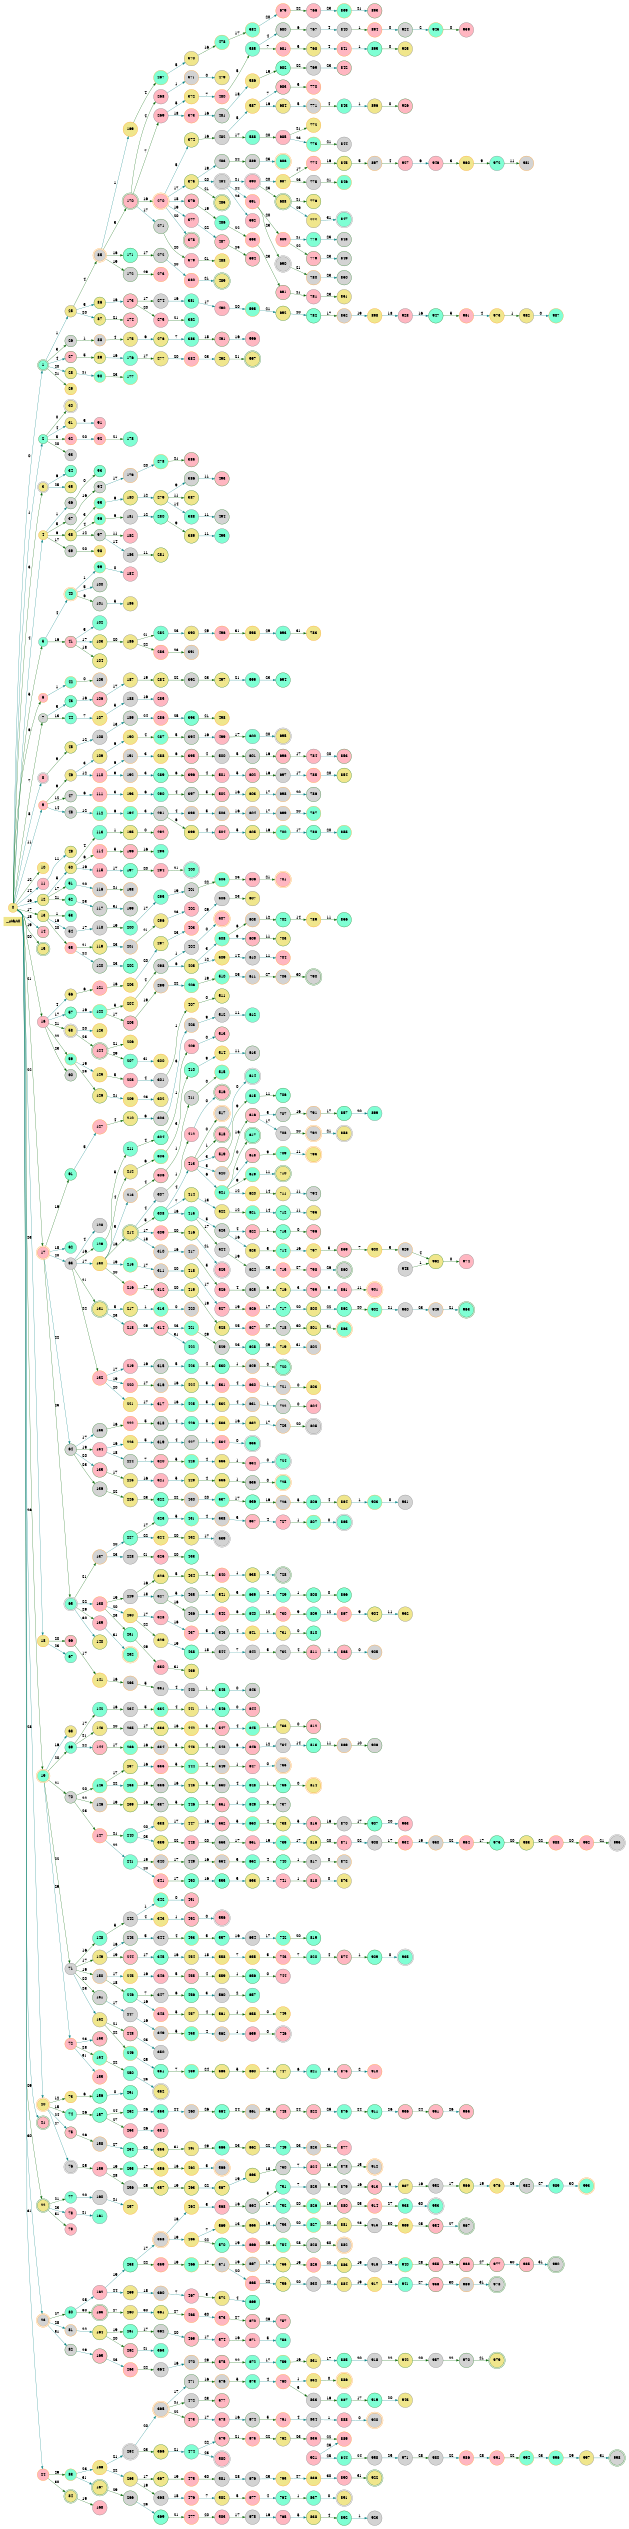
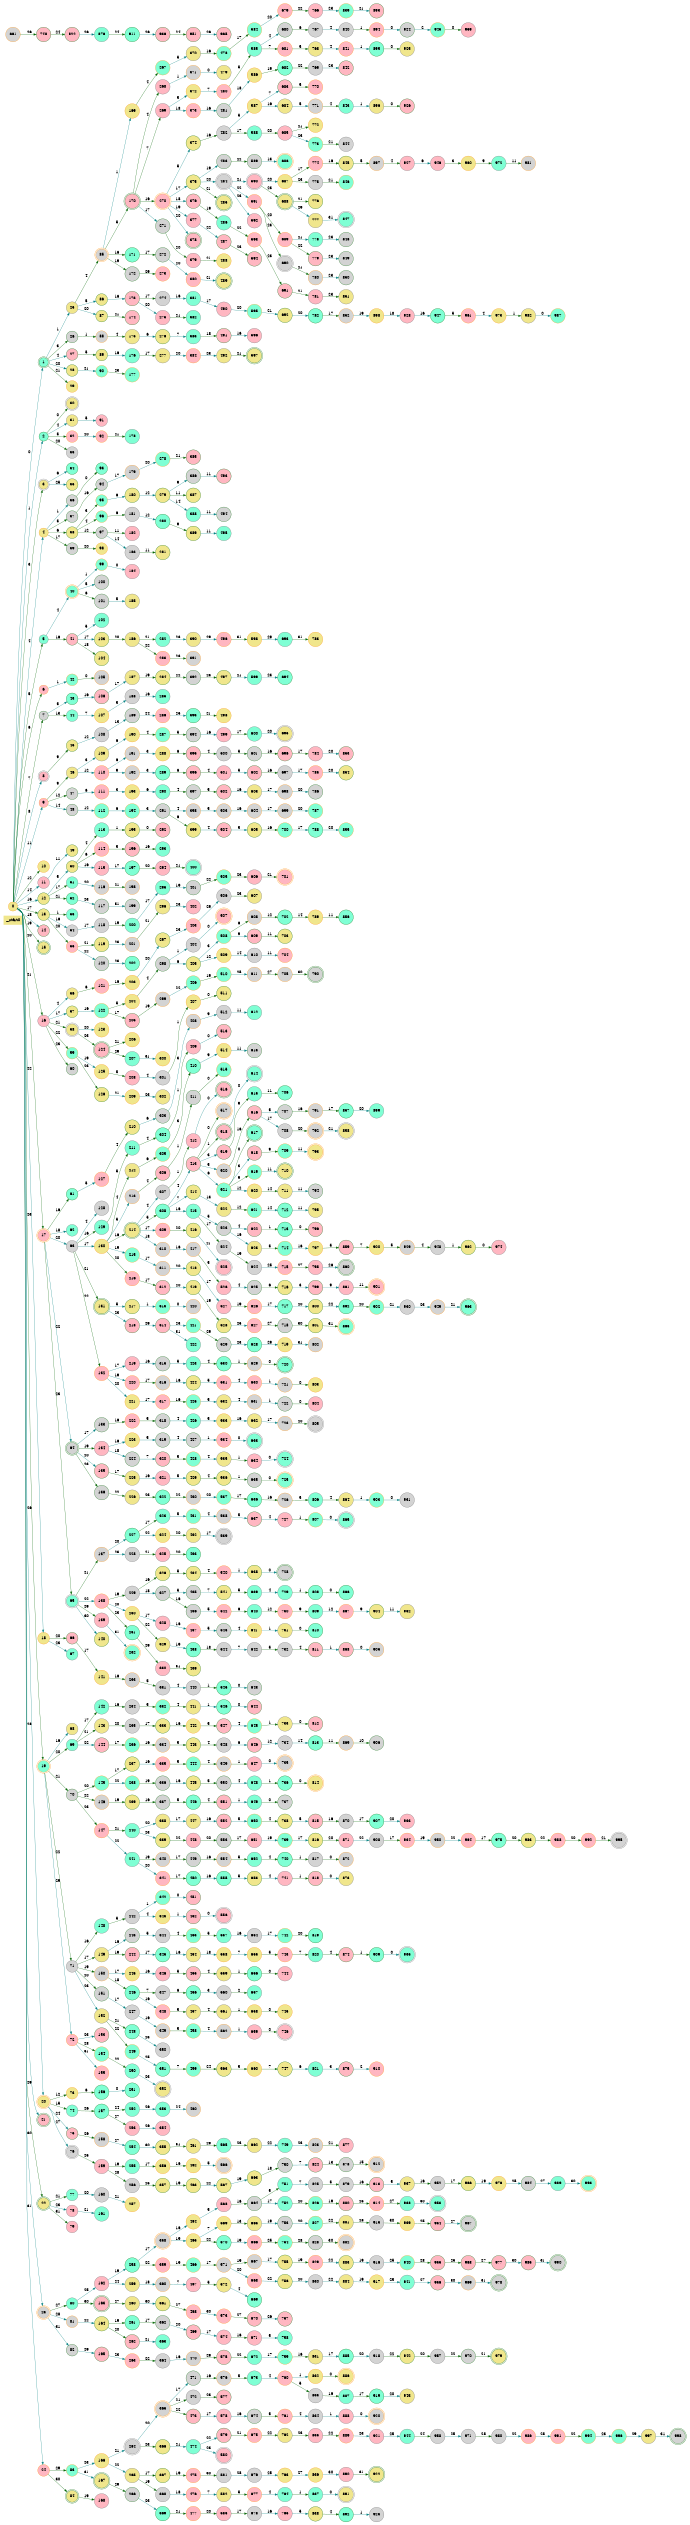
(268, 160) -> (270, 160)
(145, 310) -> (146, 307)
(161, 699) -> (163, 697)
(71, 1013) -> (72, 1012)
(419, 1255) -> (421, 1247)
(236, 1290) -> (238, 1288)
(175, 1404) -> (177, 1402)
(71, 1450) -> (72, 1448)
(130, 2034) -> (132, 2032)
(222, 2112) -> none
(328, 2449) -> (360, 2436)
